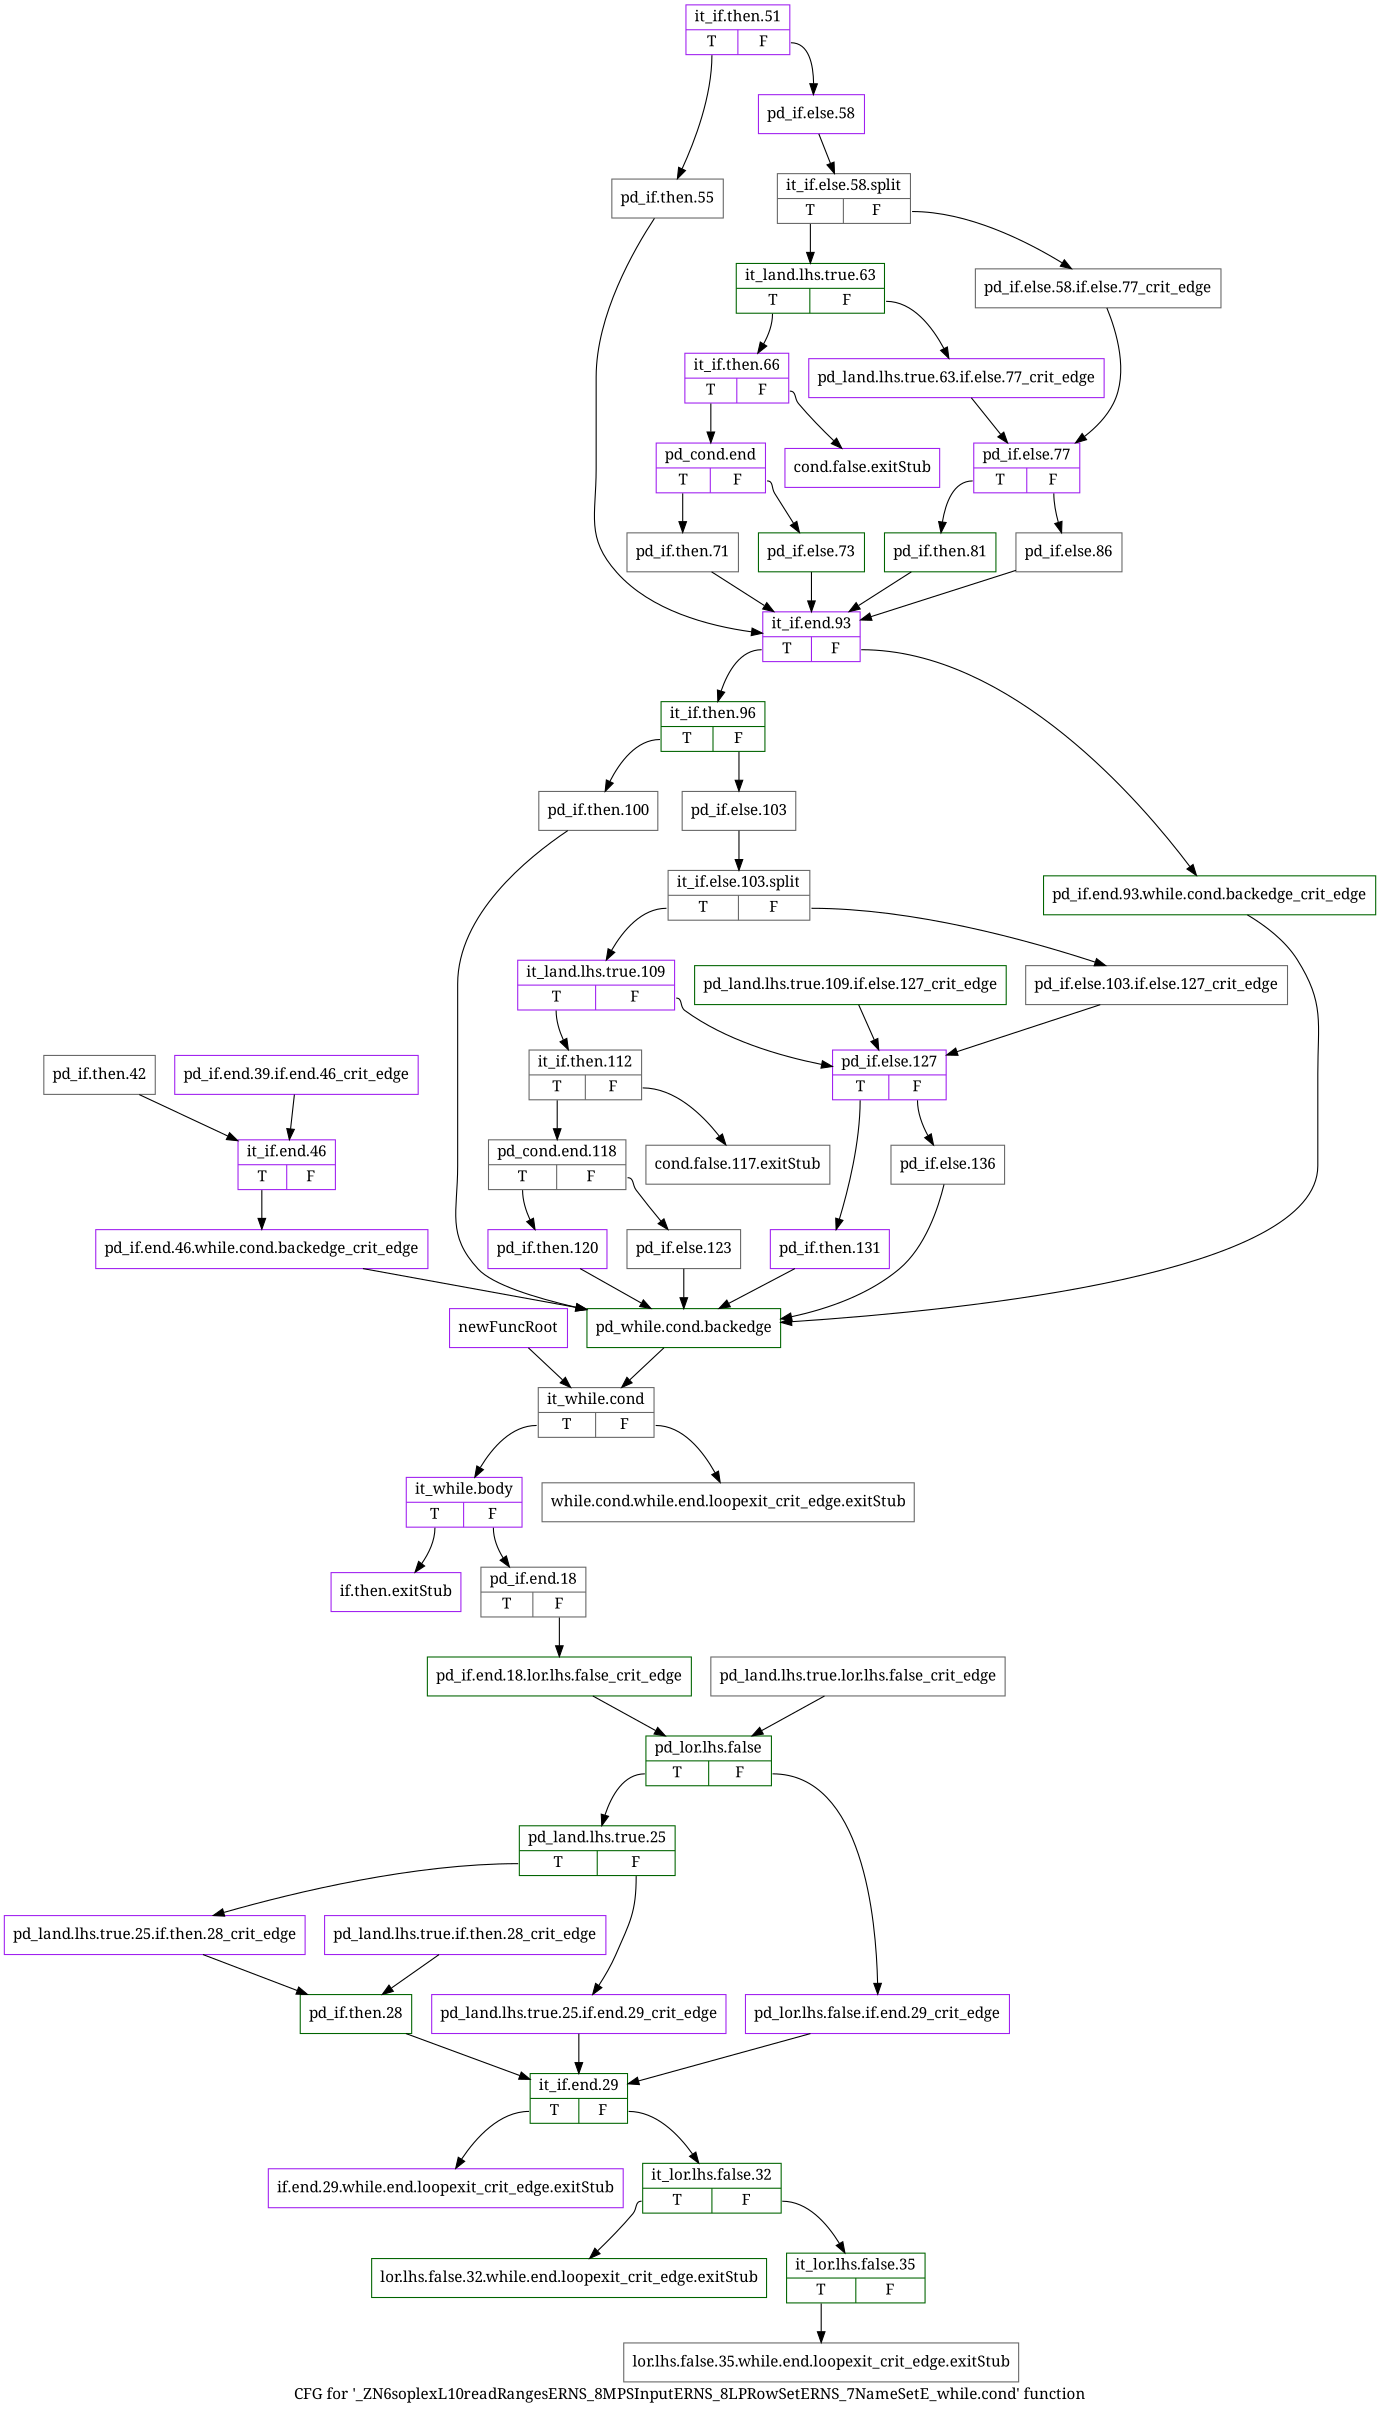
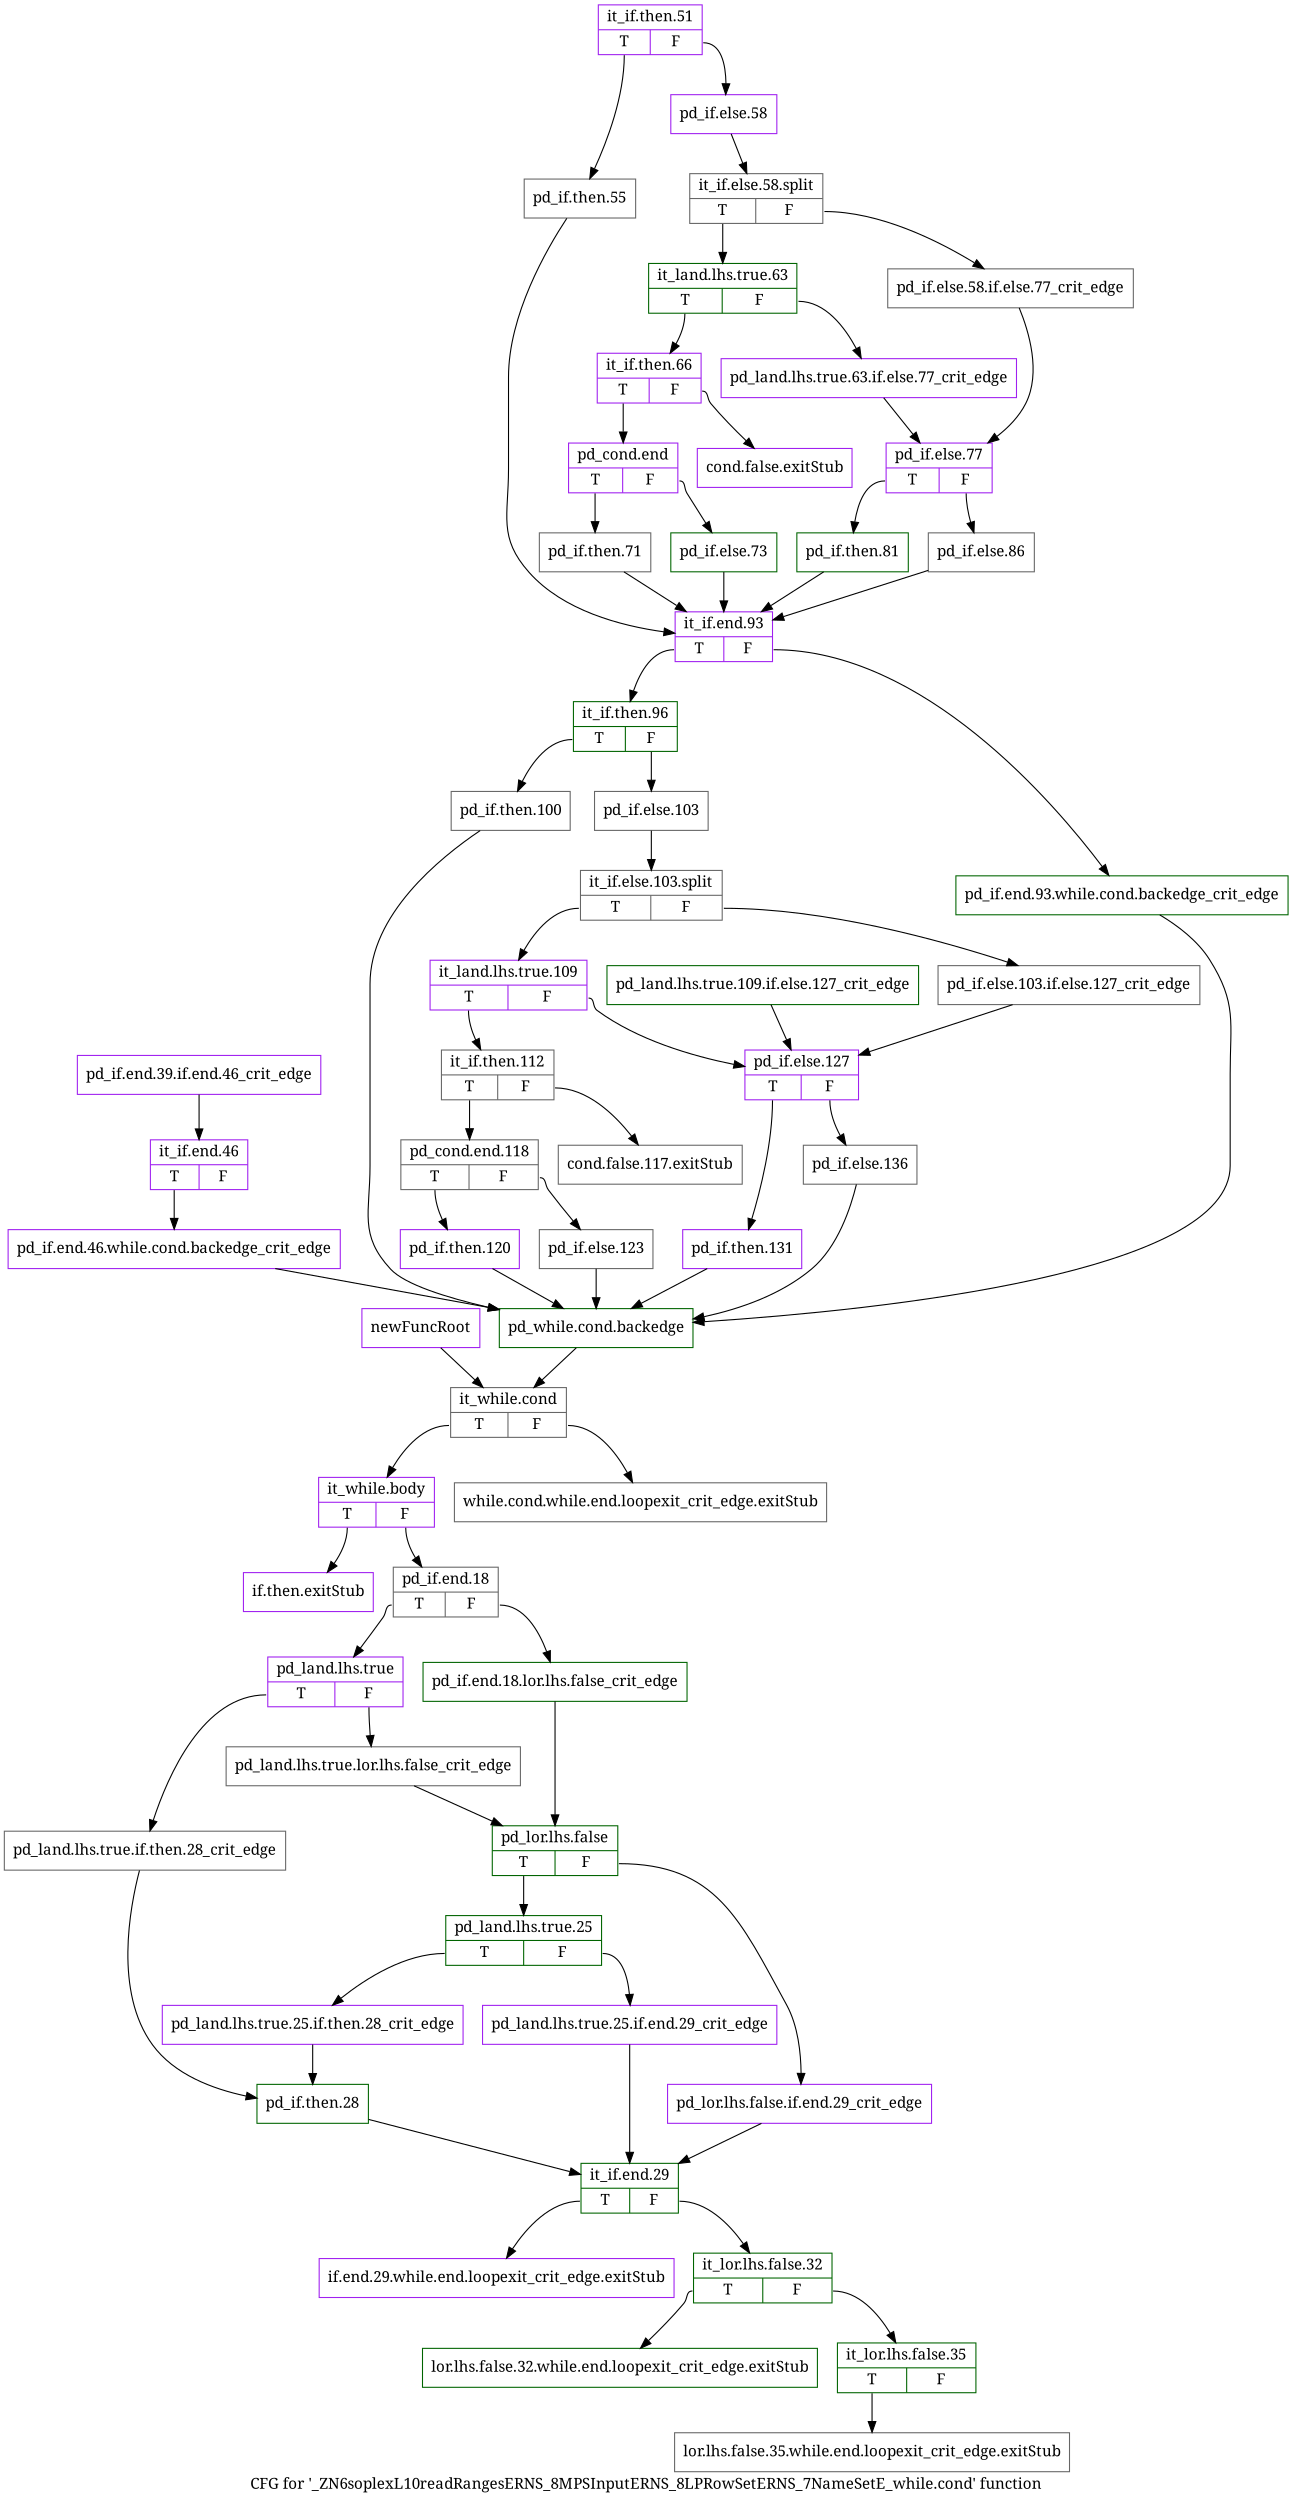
(100, 1075) -> none
none -> (335, 1682)
(465, 1935) -> (145, 1851)
